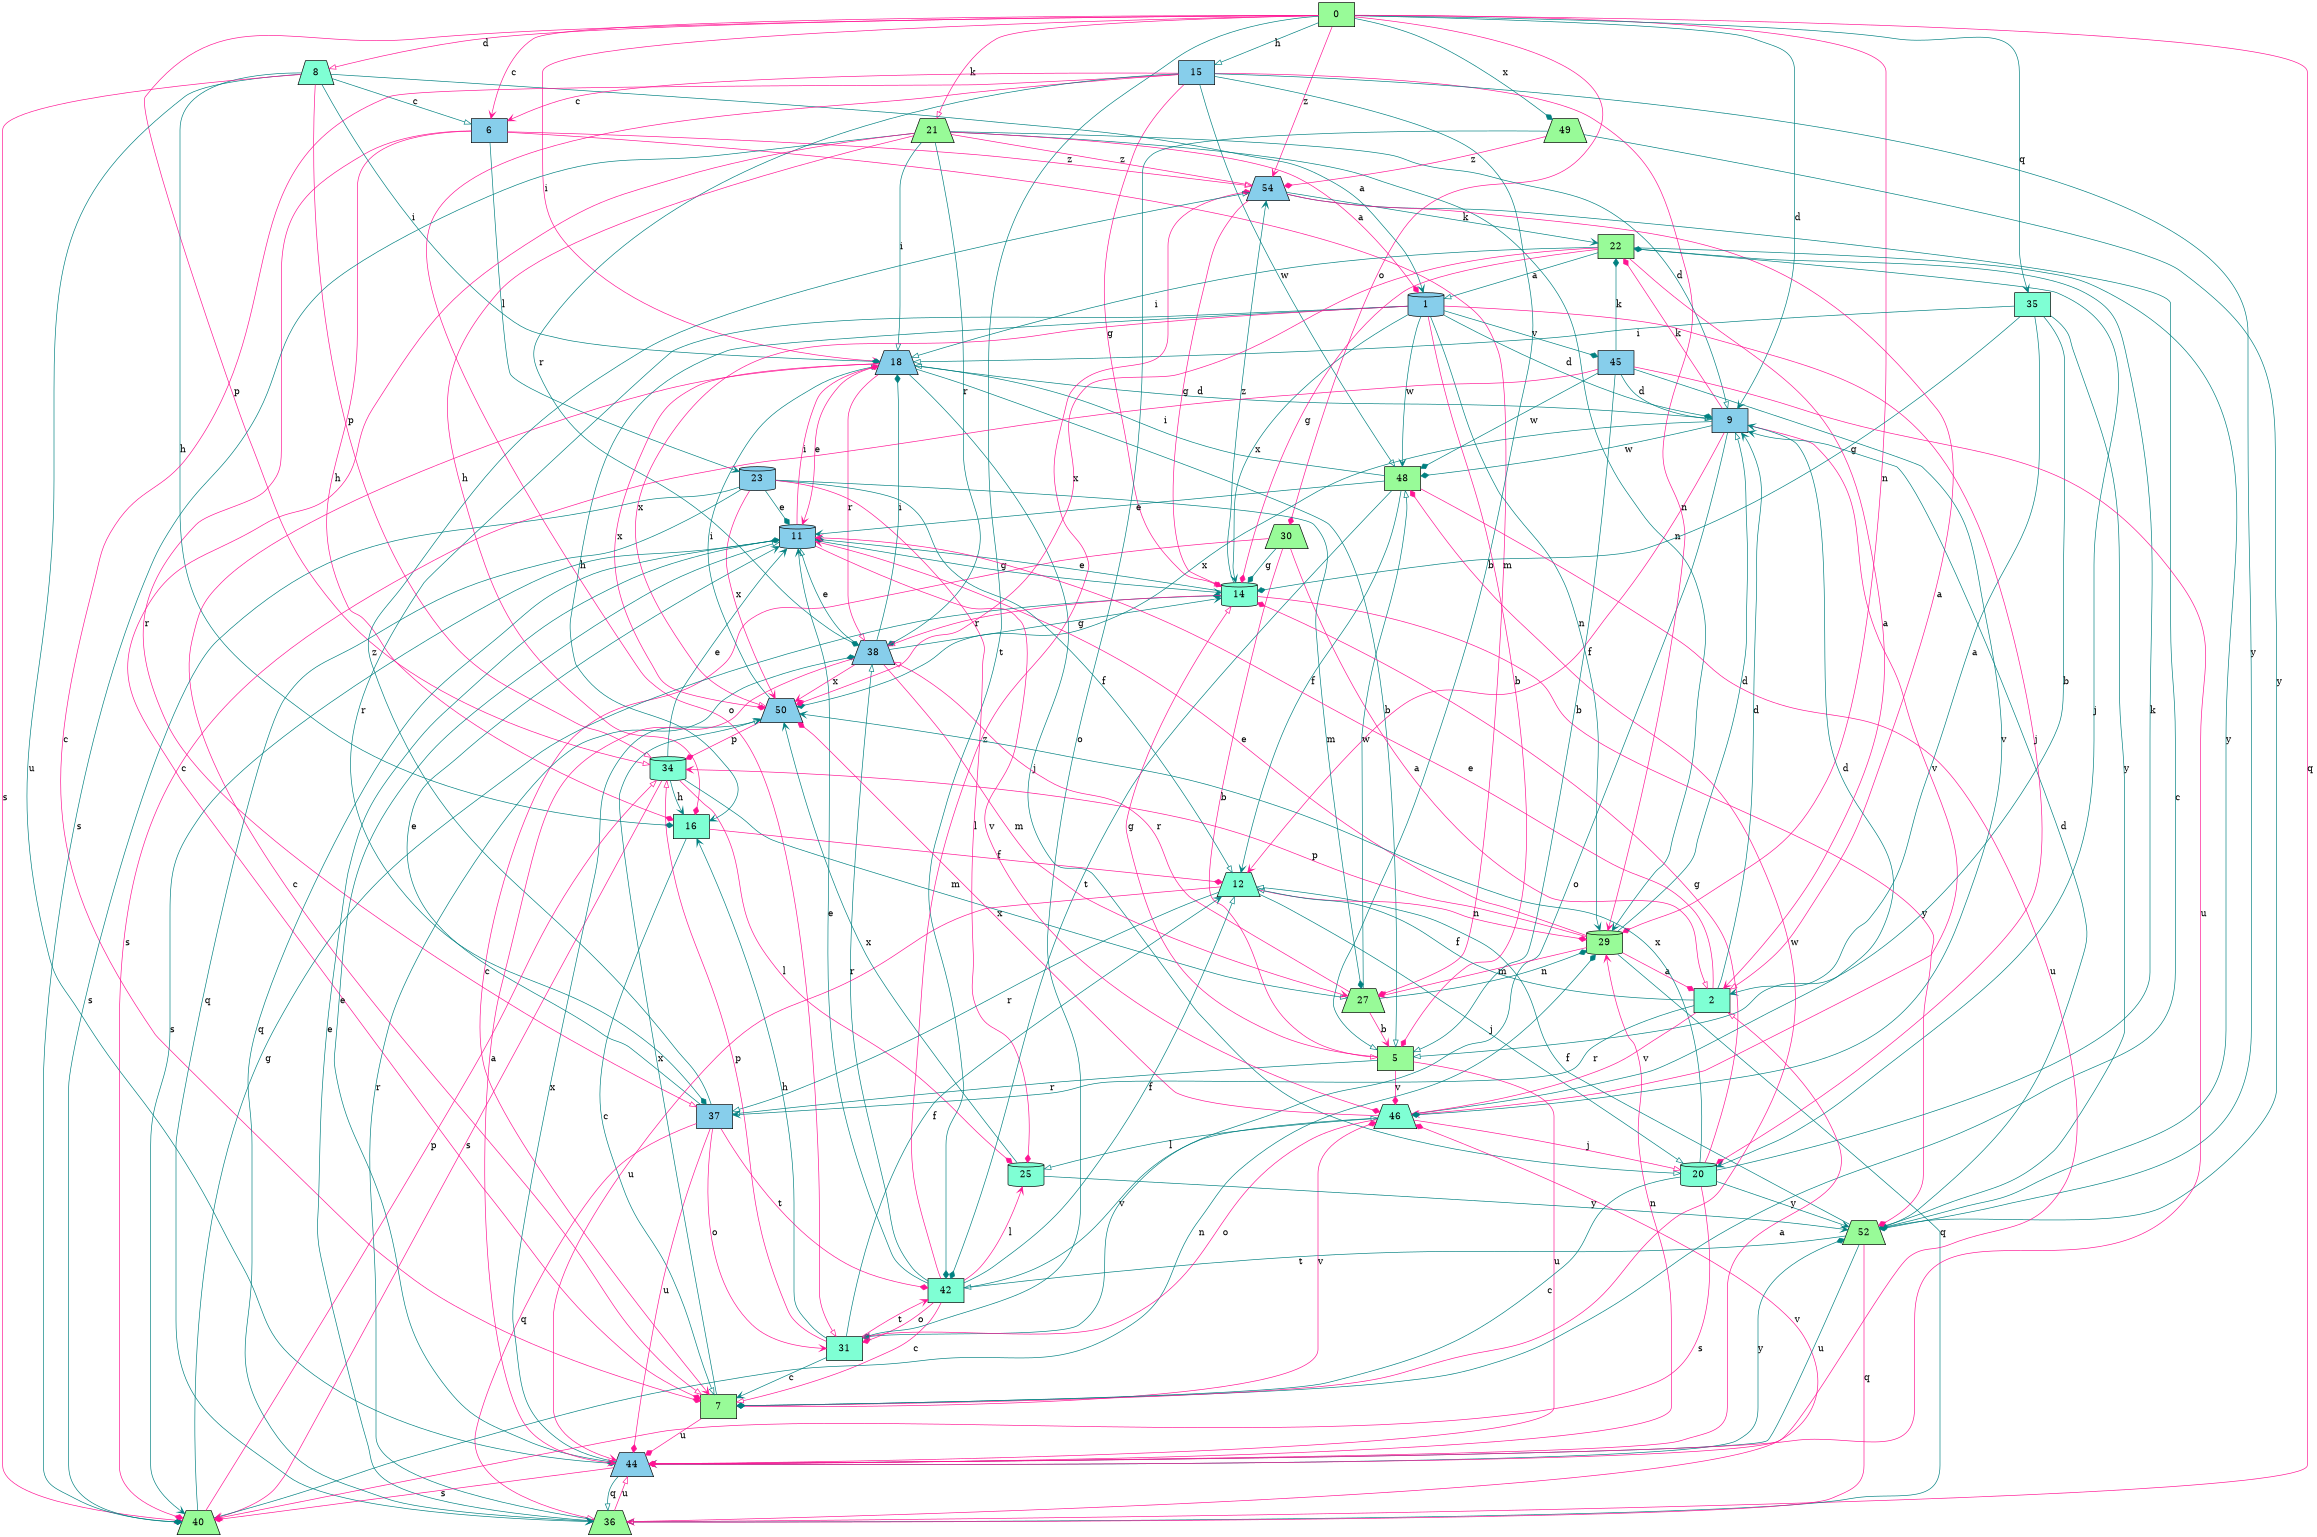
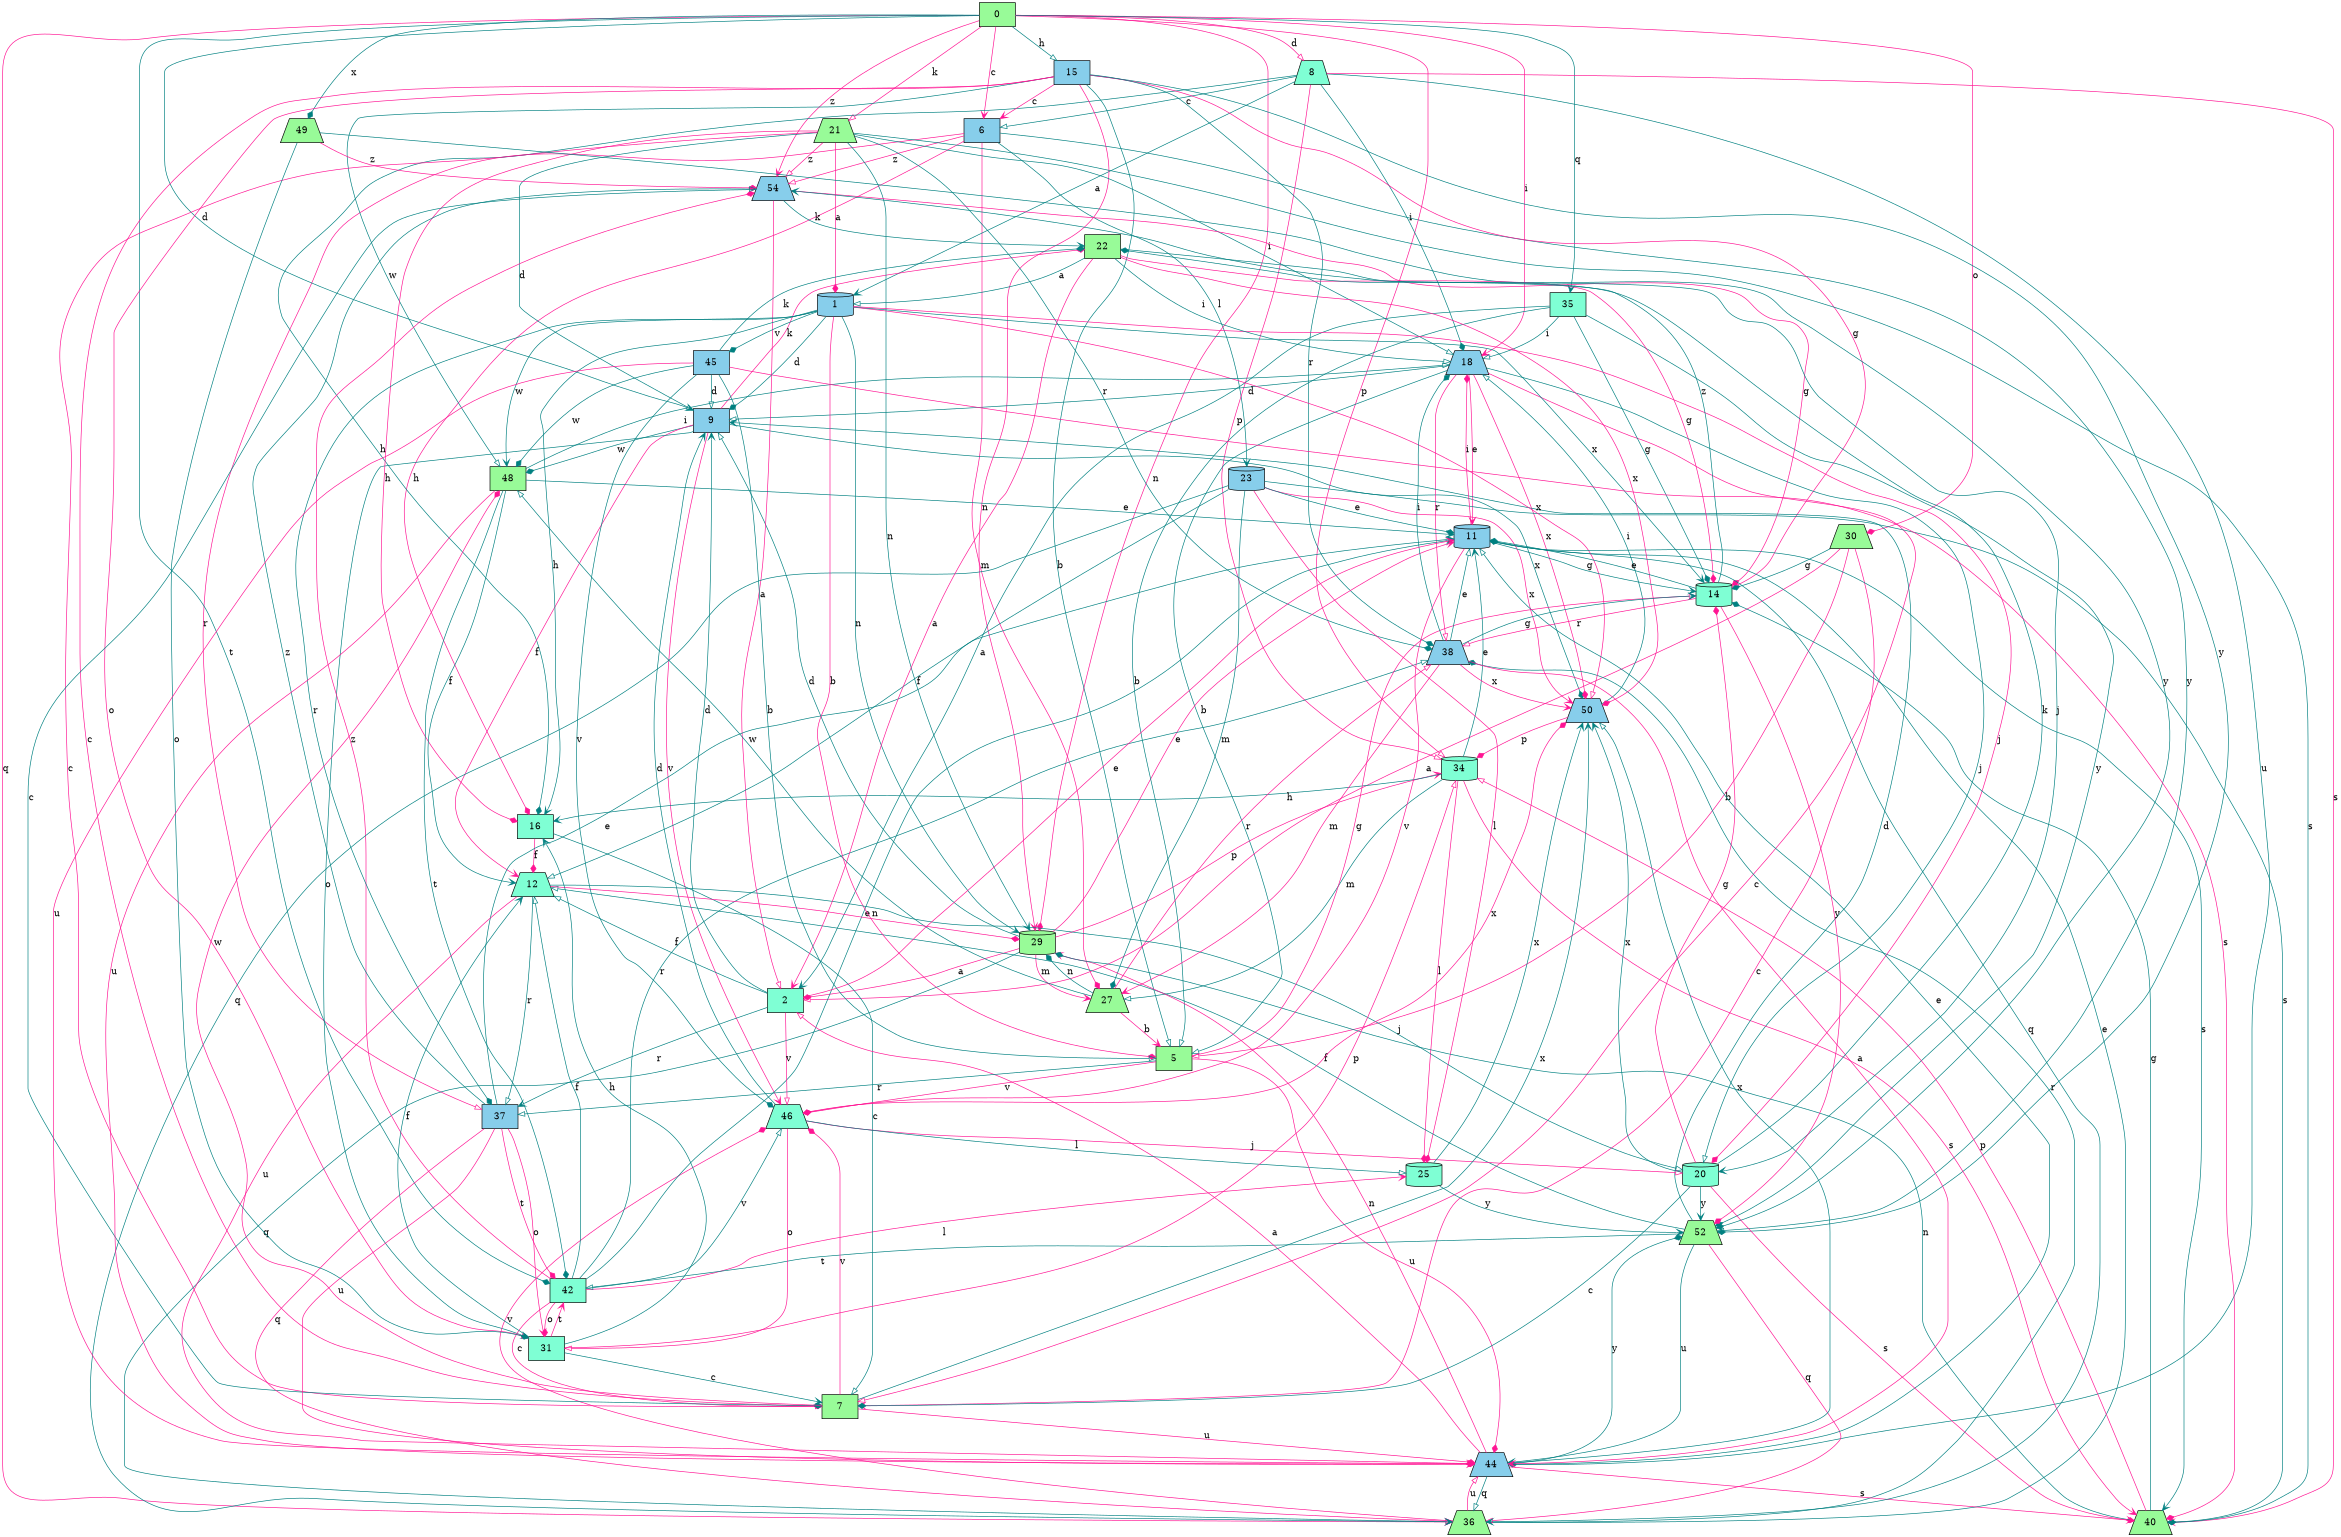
(2232, 607) -> (2062, 403)
